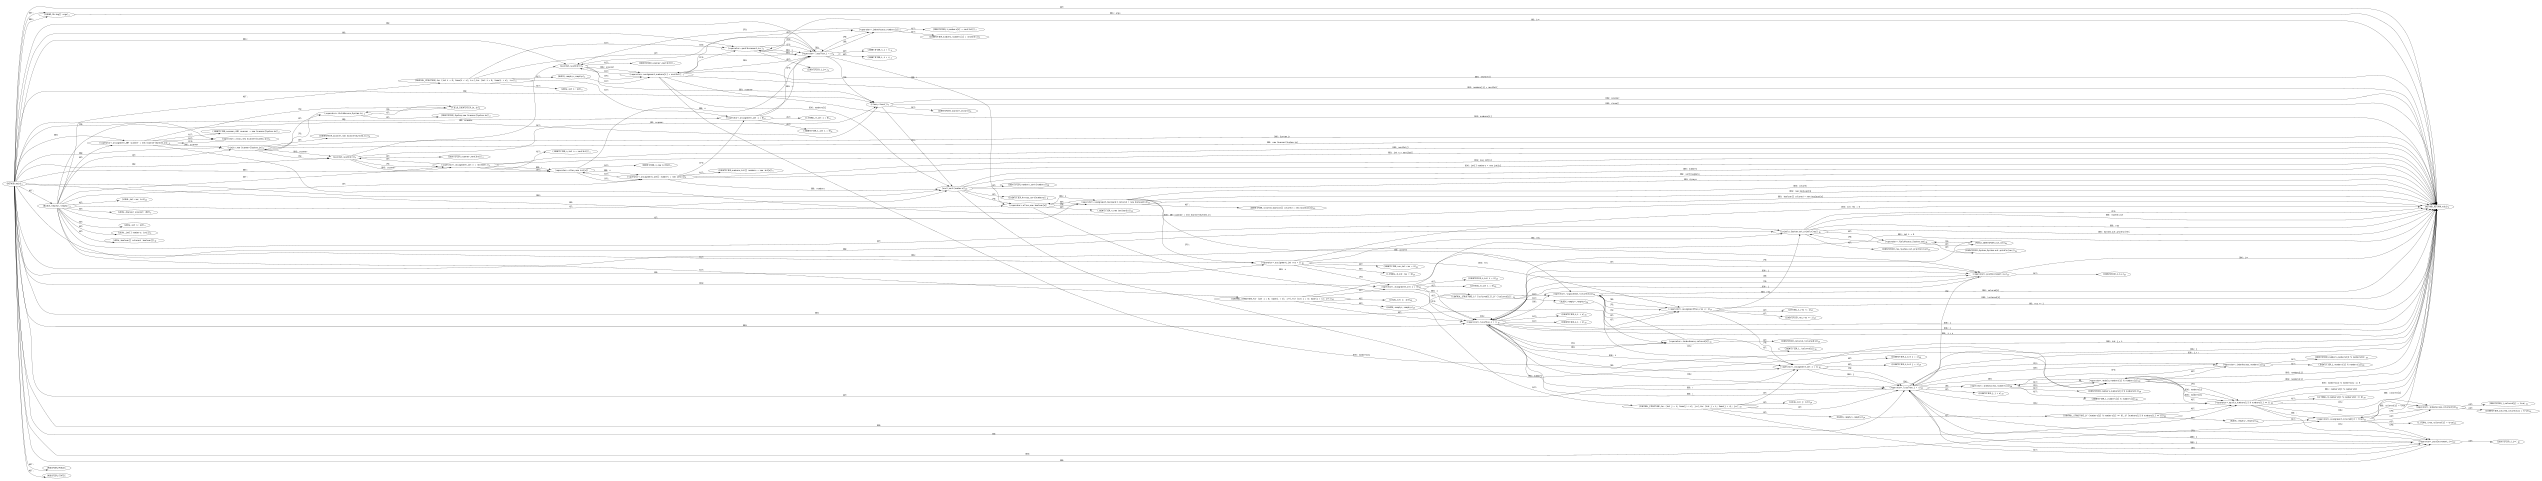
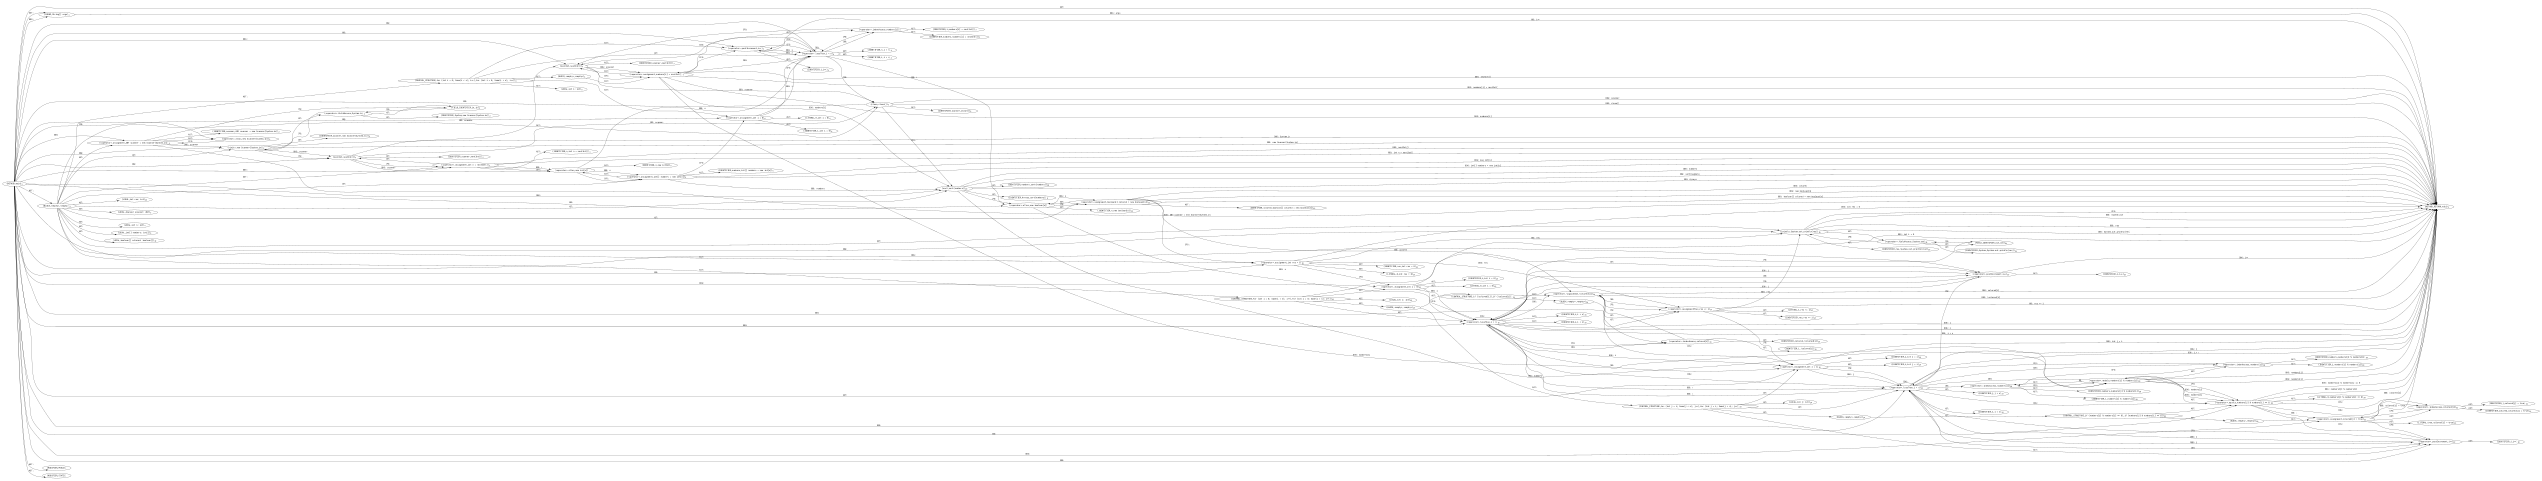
(407, 92) -> (413, 103)
none -> (1991, 412)
